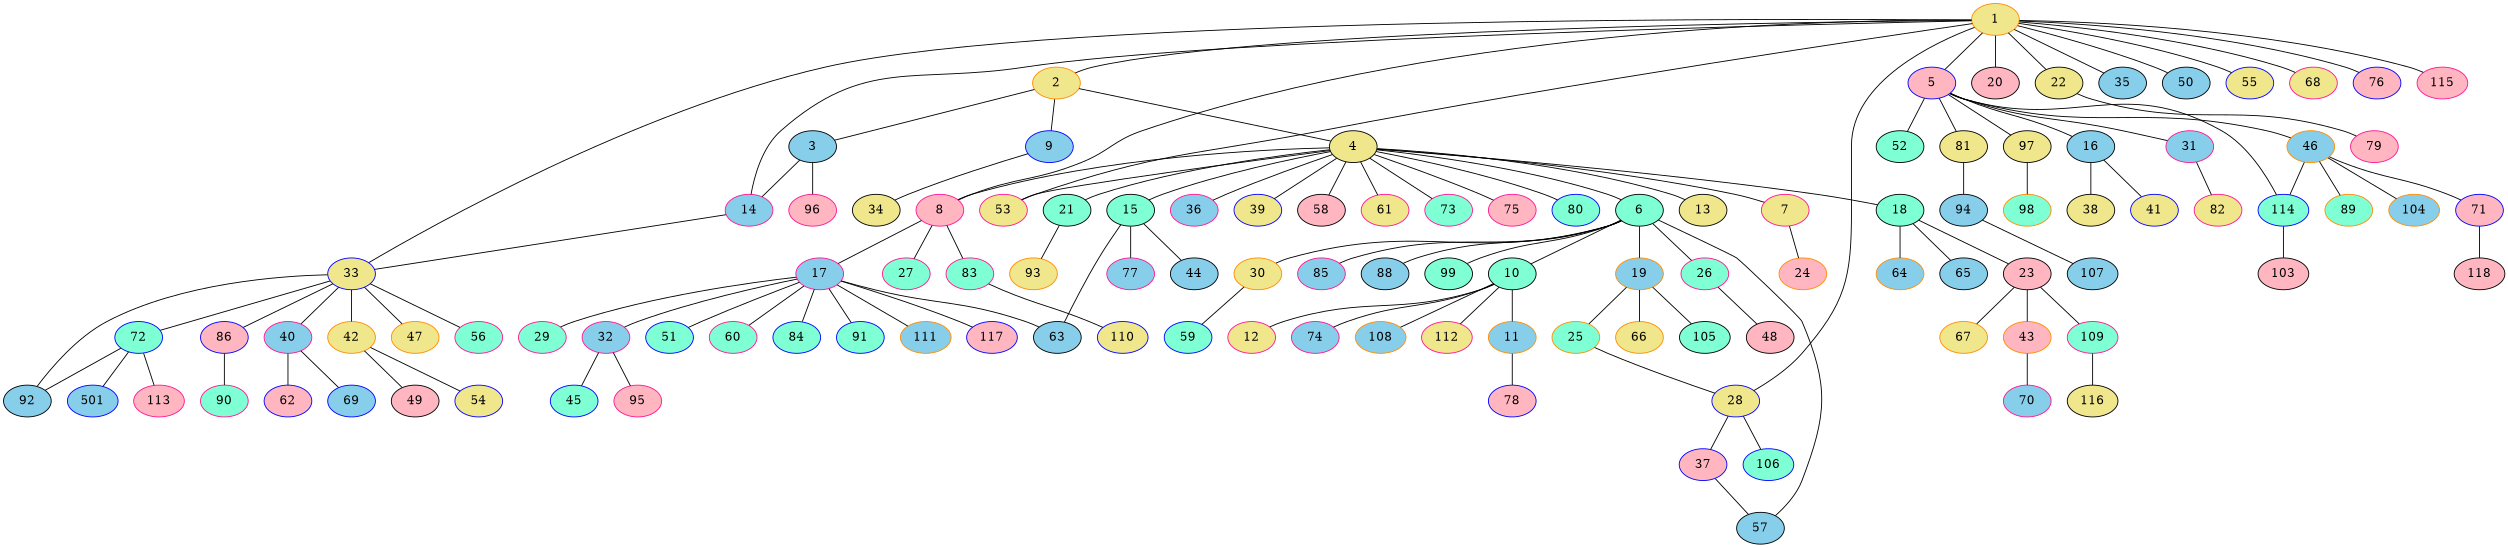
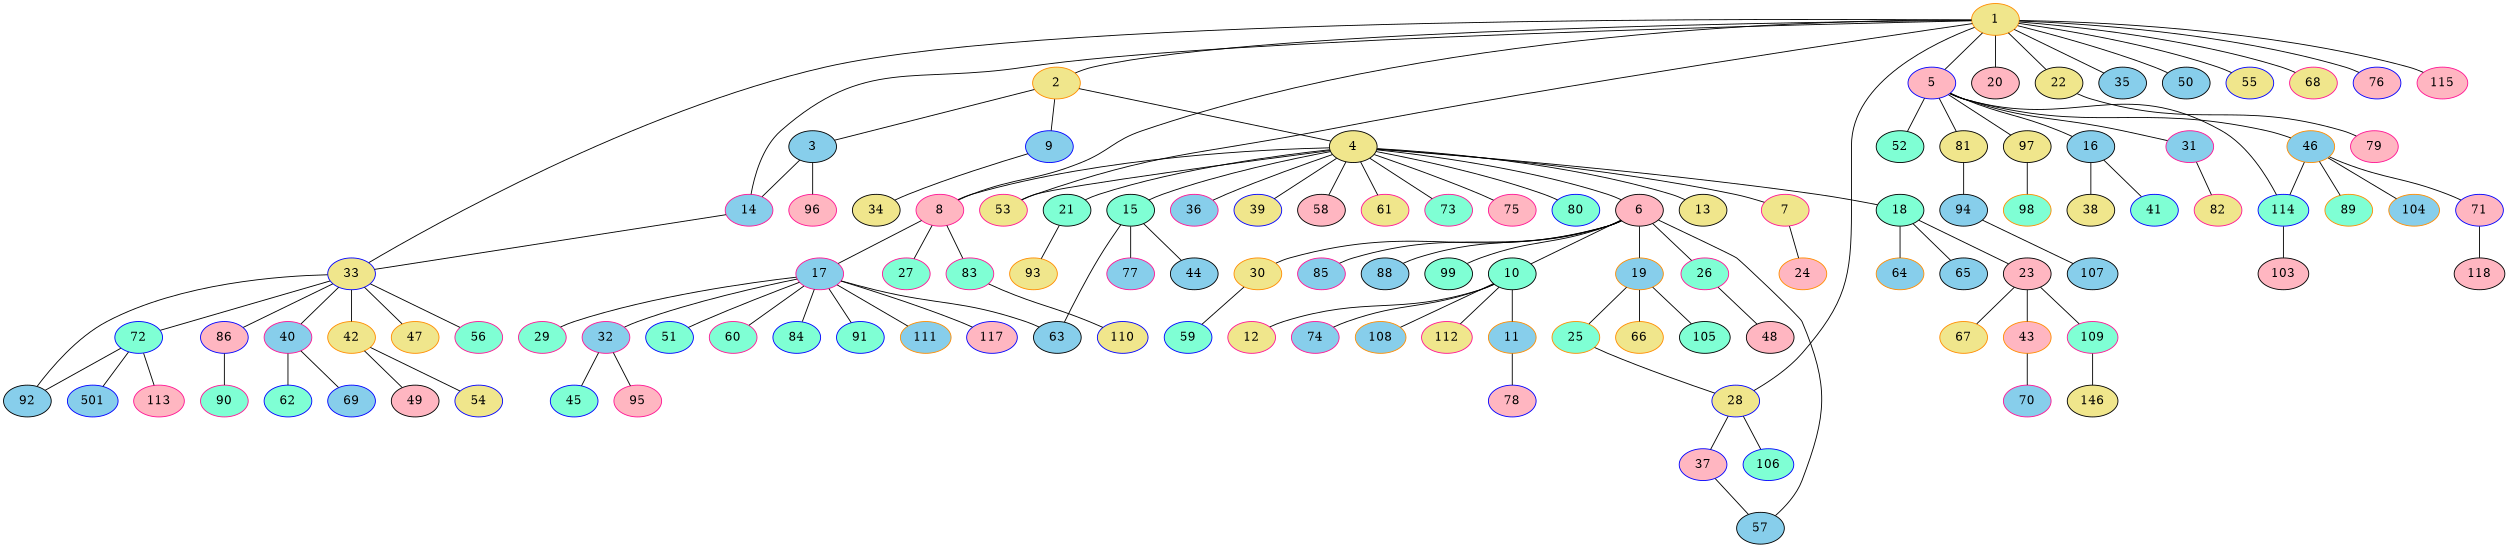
(1639, 210) -> (1639, 210)
(2154, 210) -> (2154, 210)
(288, 401) -> (288, 401)
(2093, 401) -> (2093, 401)
